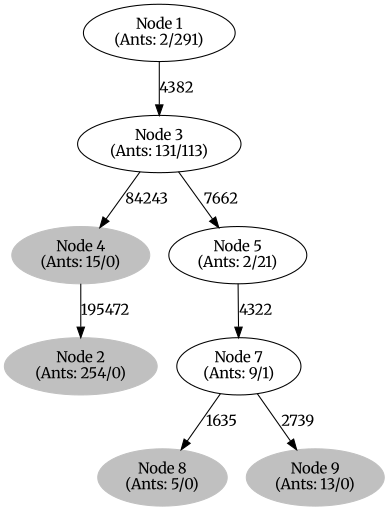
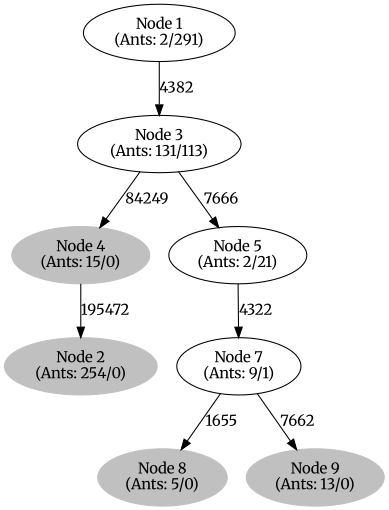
(147, 200) -> (147, 200)
(221, 200) -> (221, 200)
(222, 422) -> (222, 422)
(298, 422) -> (298, 422)
